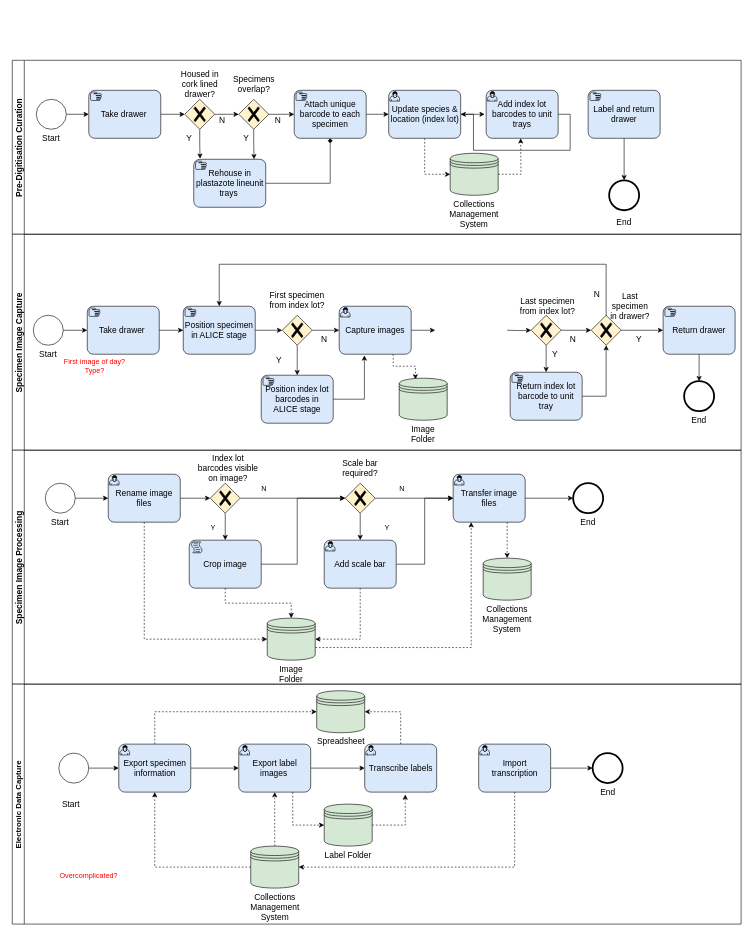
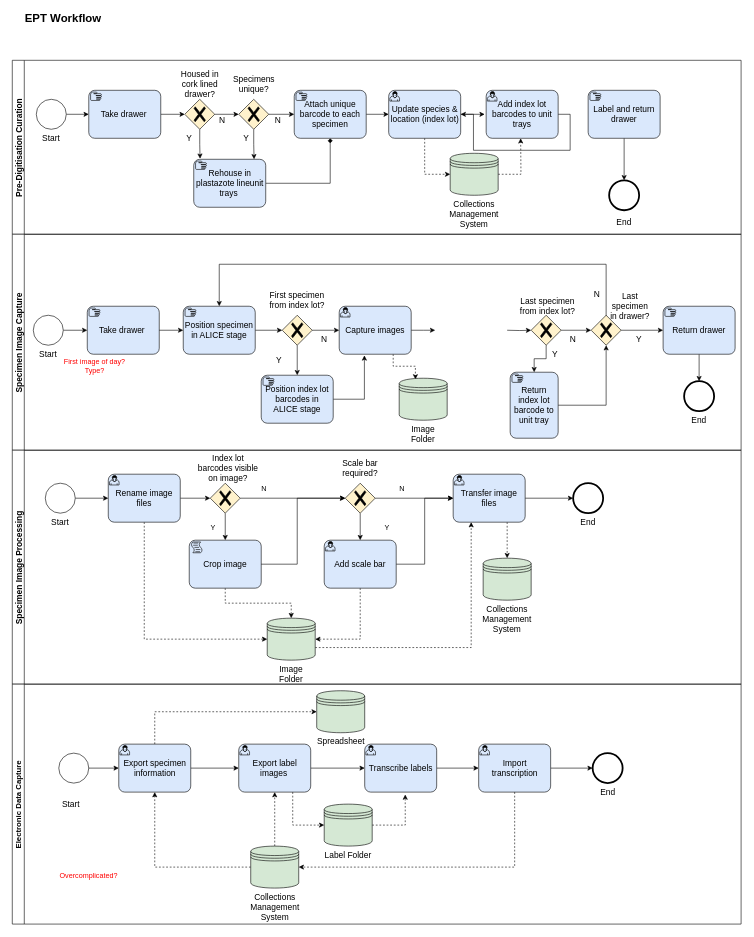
none -> (63, 18)
(254, 84) -> (254, 84)
(546, 396) -> (534, 405)
(370, 712) -> none
none -> (473, 768)
